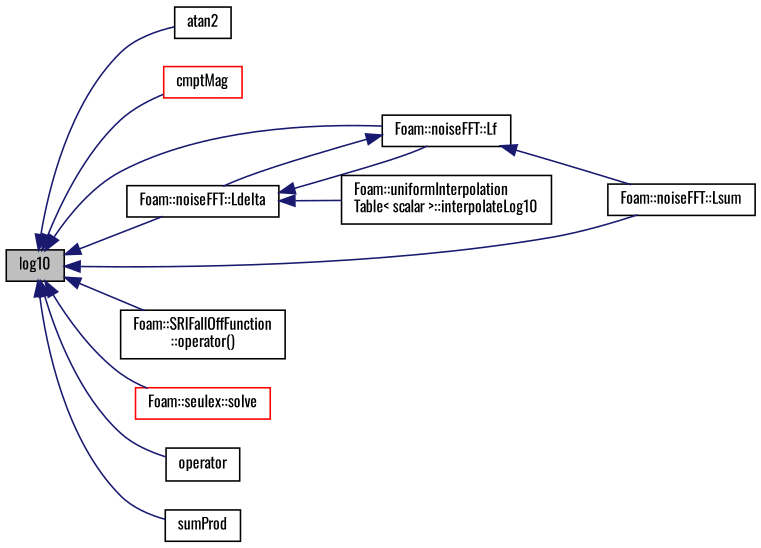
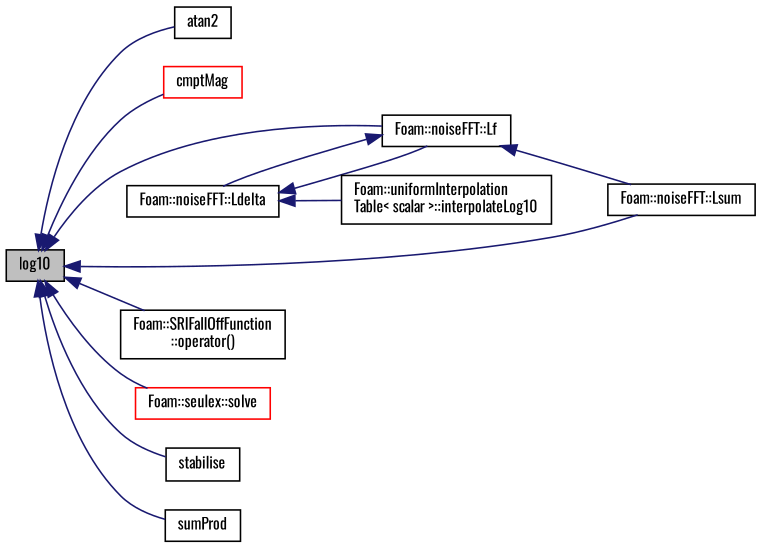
(121, 233) -> none
(203, 465) -> (203, 465)
